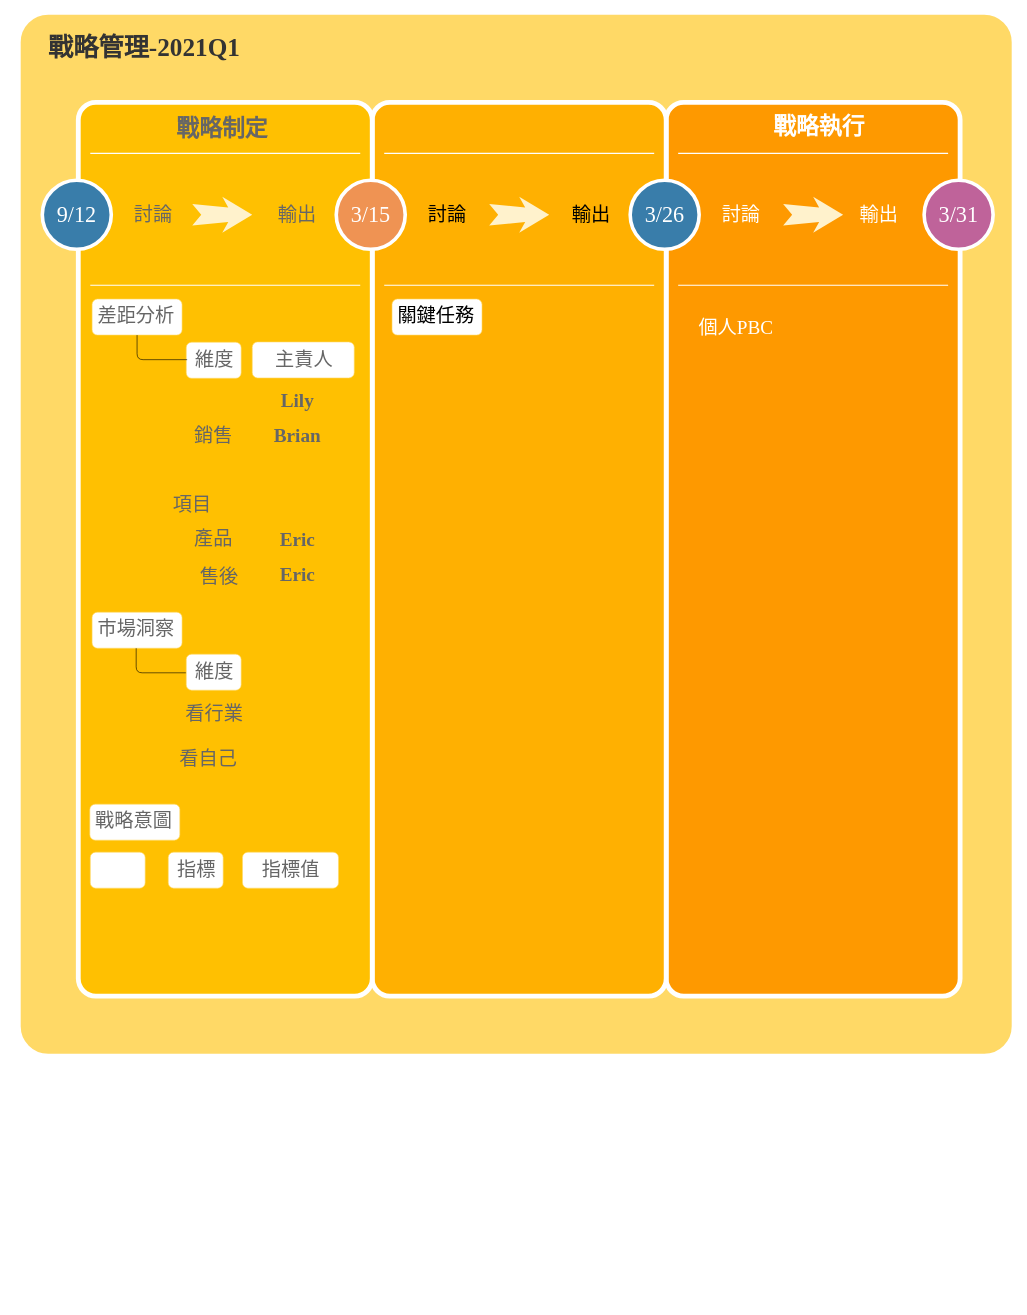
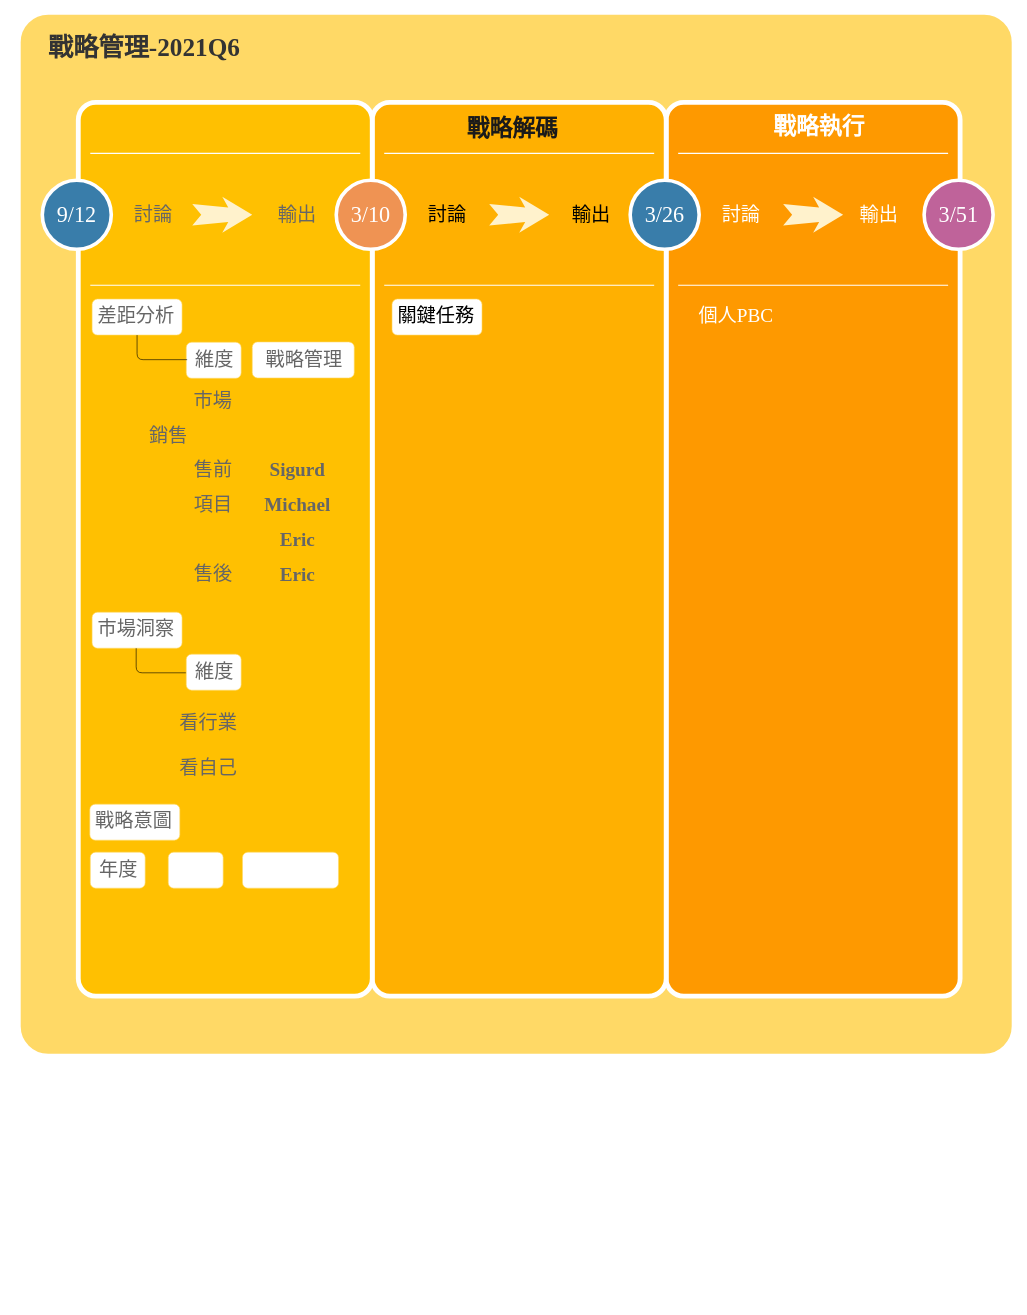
(144, 48) -> (144, 48)
(222, 128) -> none
none -> (513, 128)
(371, 215) -> (371, 215)
(959, 215) -> (959, 215)
(736, 327) -> (736, 315)
(304, 360) -> (304, 360)
none -> (213, 401)
(297, 401) -> none
(214, 435) -> (169, 435)
(297, 435) -> none
none -> (213, 470)
none -> (297, 470)
(192, 505) -> (213, 505)
none -> (297, 505)
(214, 539) -> none
(219, 577) -> (213, 574)
(214, 714) -> (208, 723)
(208, 759) -> (208, 768)
none -> (118, 870)
(196, 870) -> none
(291, 870) -> none
